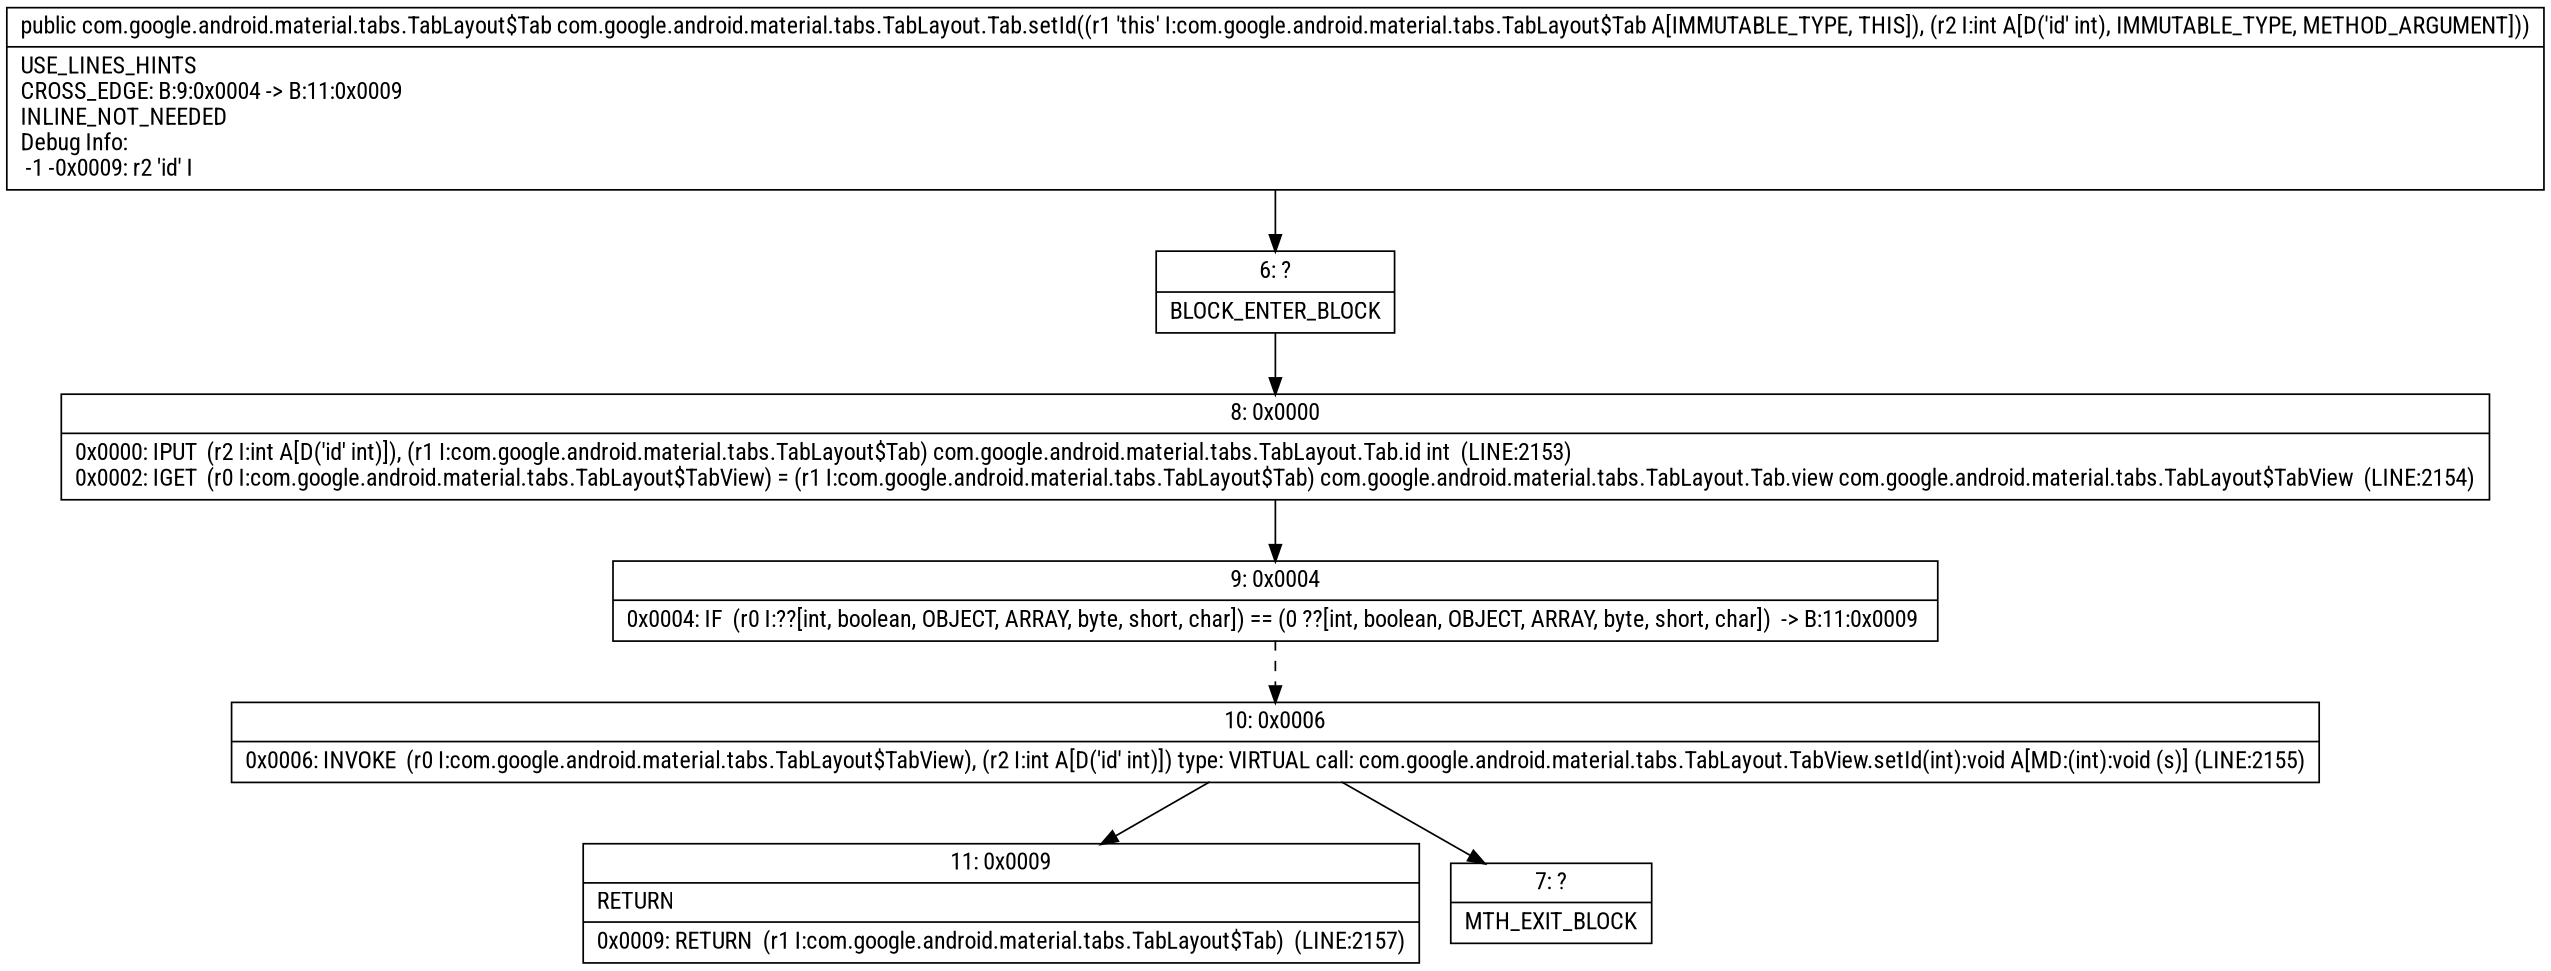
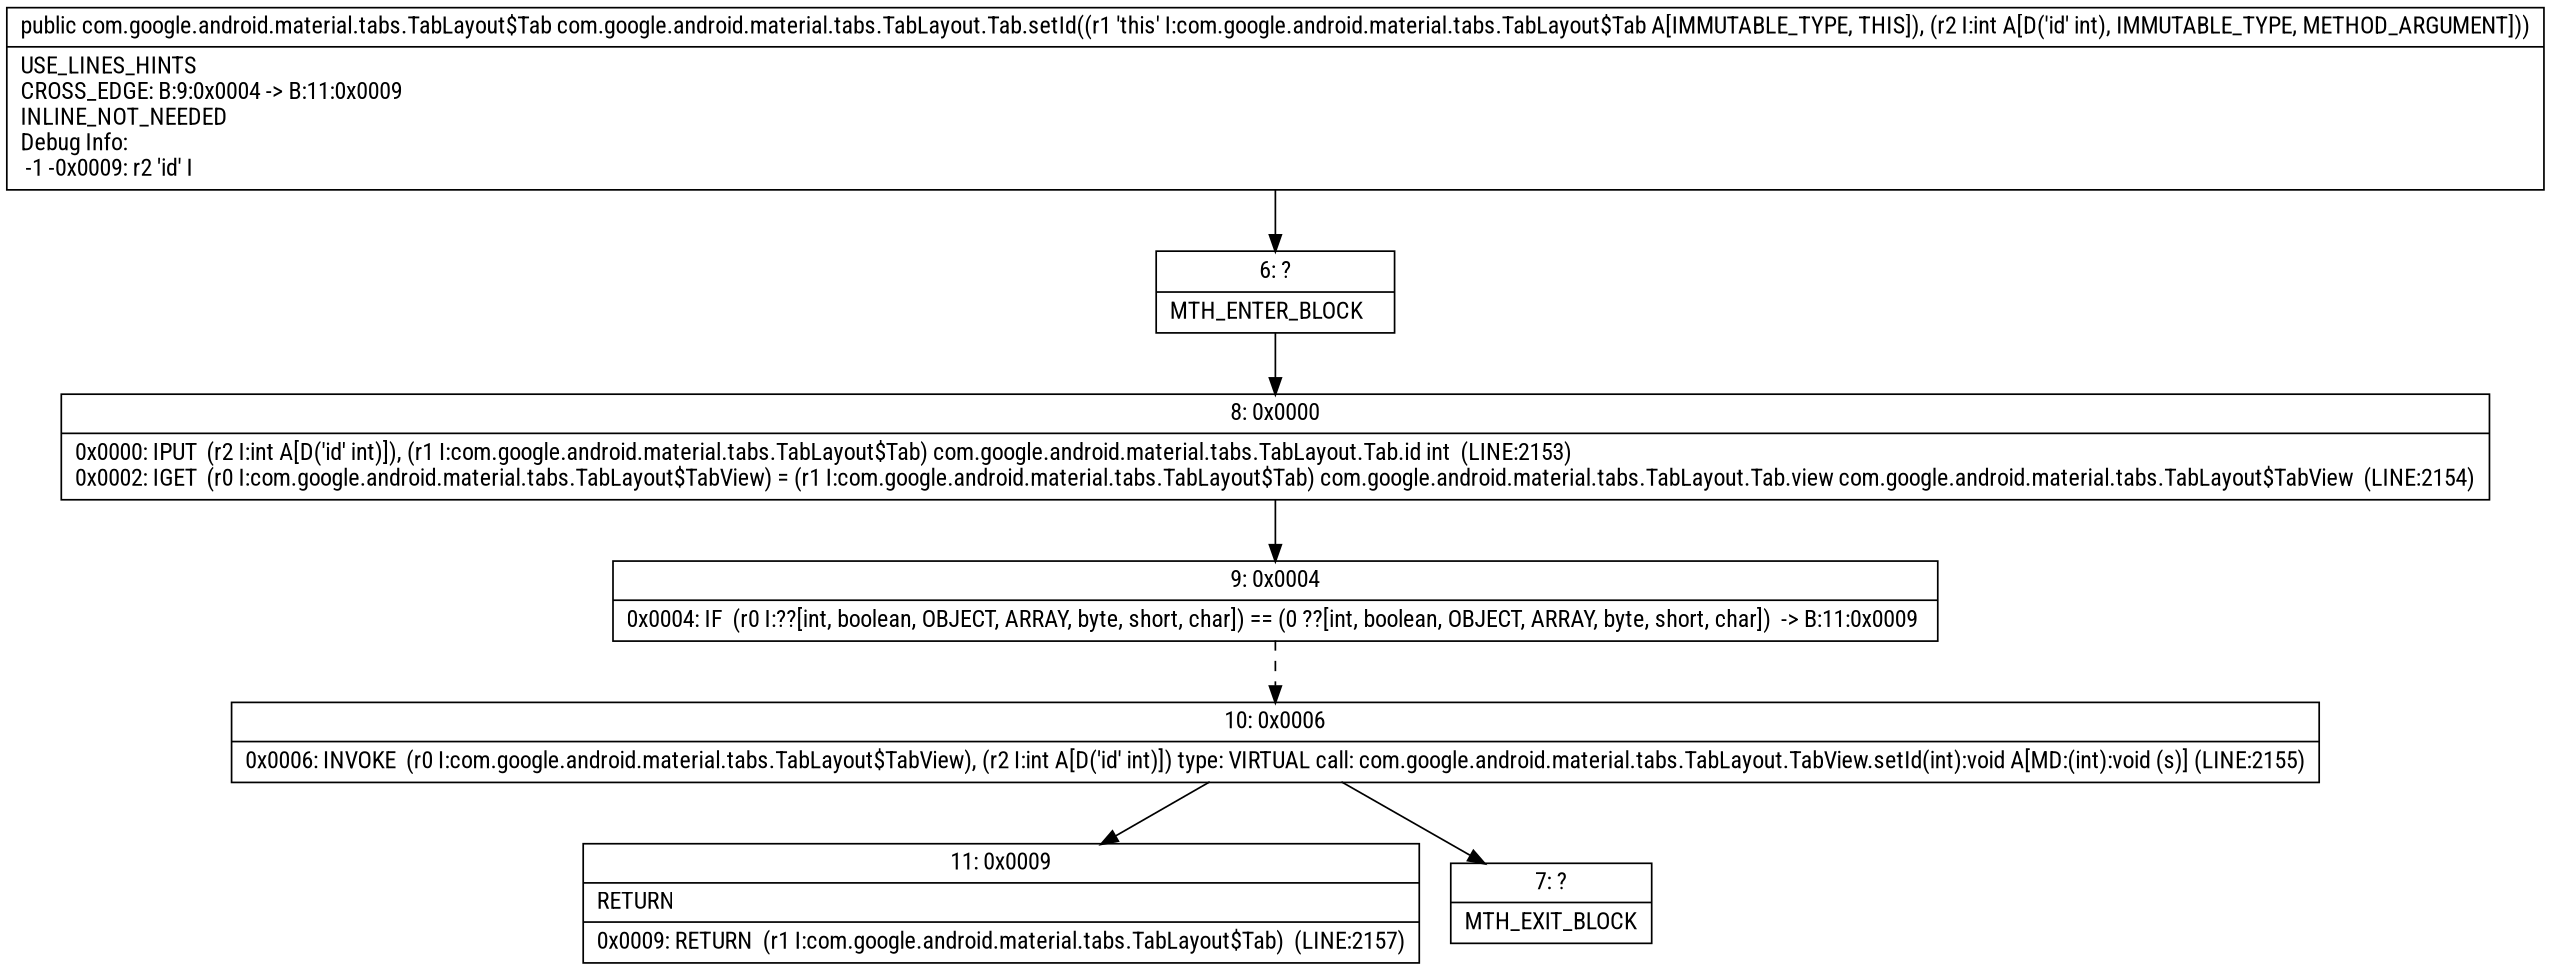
(1275, 312) -> (1267, 312)
